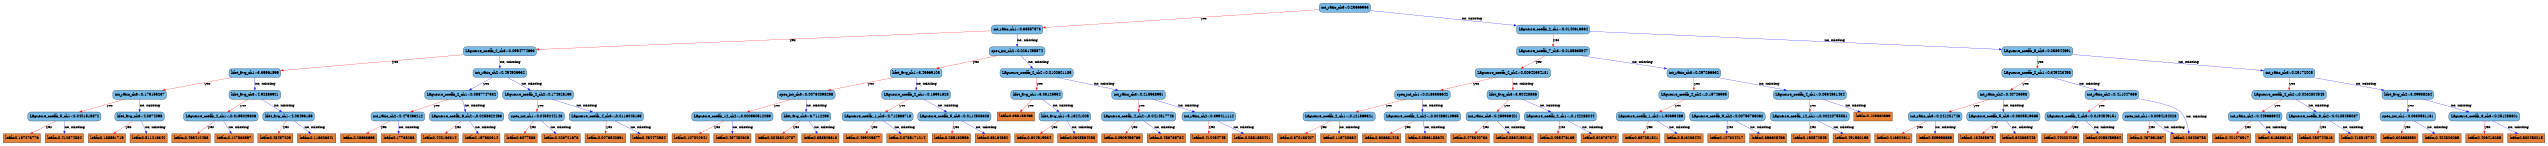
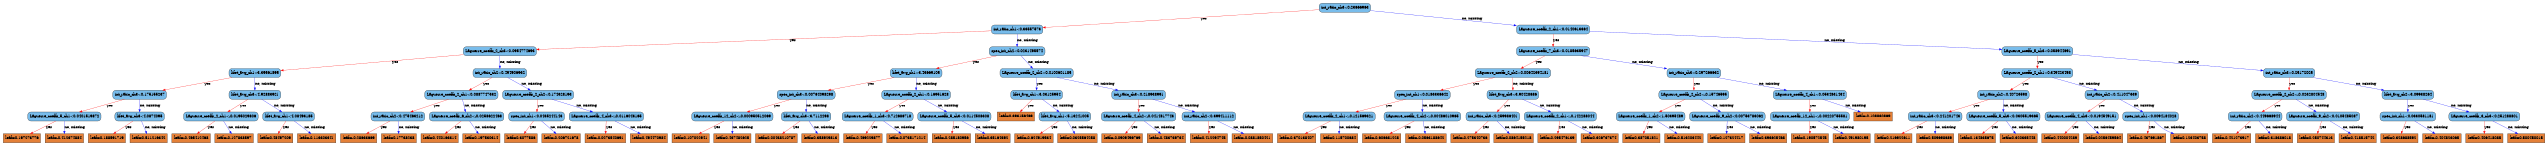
(482, 83) -> (482, 83)
(1037, 83) -> (1037, 83)
none -> (1710, 105)
(2171, 106) -> (2130, 105)
